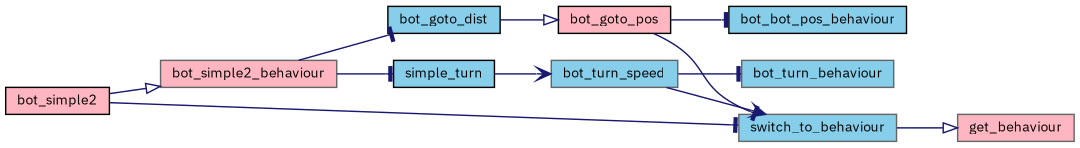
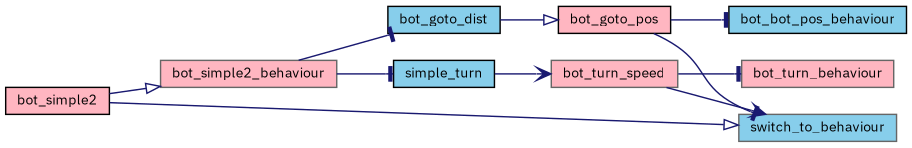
(615, 74) -> (615, 74)
(818, 74) -> (818, 74)
(420, 114) -> (417, 114)
(1016, 128) -> none
